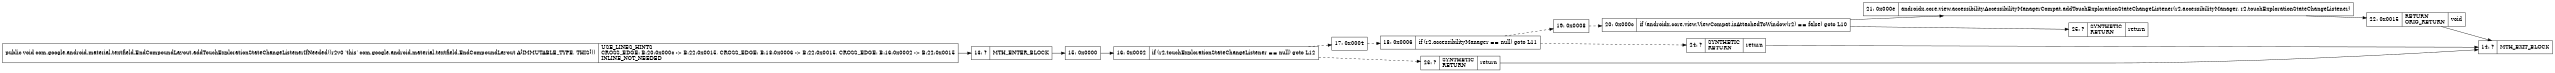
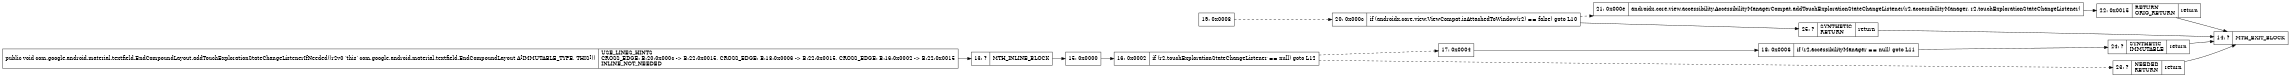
(1895, 18) -> (1585, 16)
(2457, 19) -> (2189, 11)
(1527, 33) -> none
none -> (2044, 33)
(1372, 43) -> (1614, 50)
(1612, 44) -> (2011, 48)
(1720, 48) -> (2147, 49)
(1021, 53) -> (1021, 58)
(1458, 60) -> (2147, 65)
